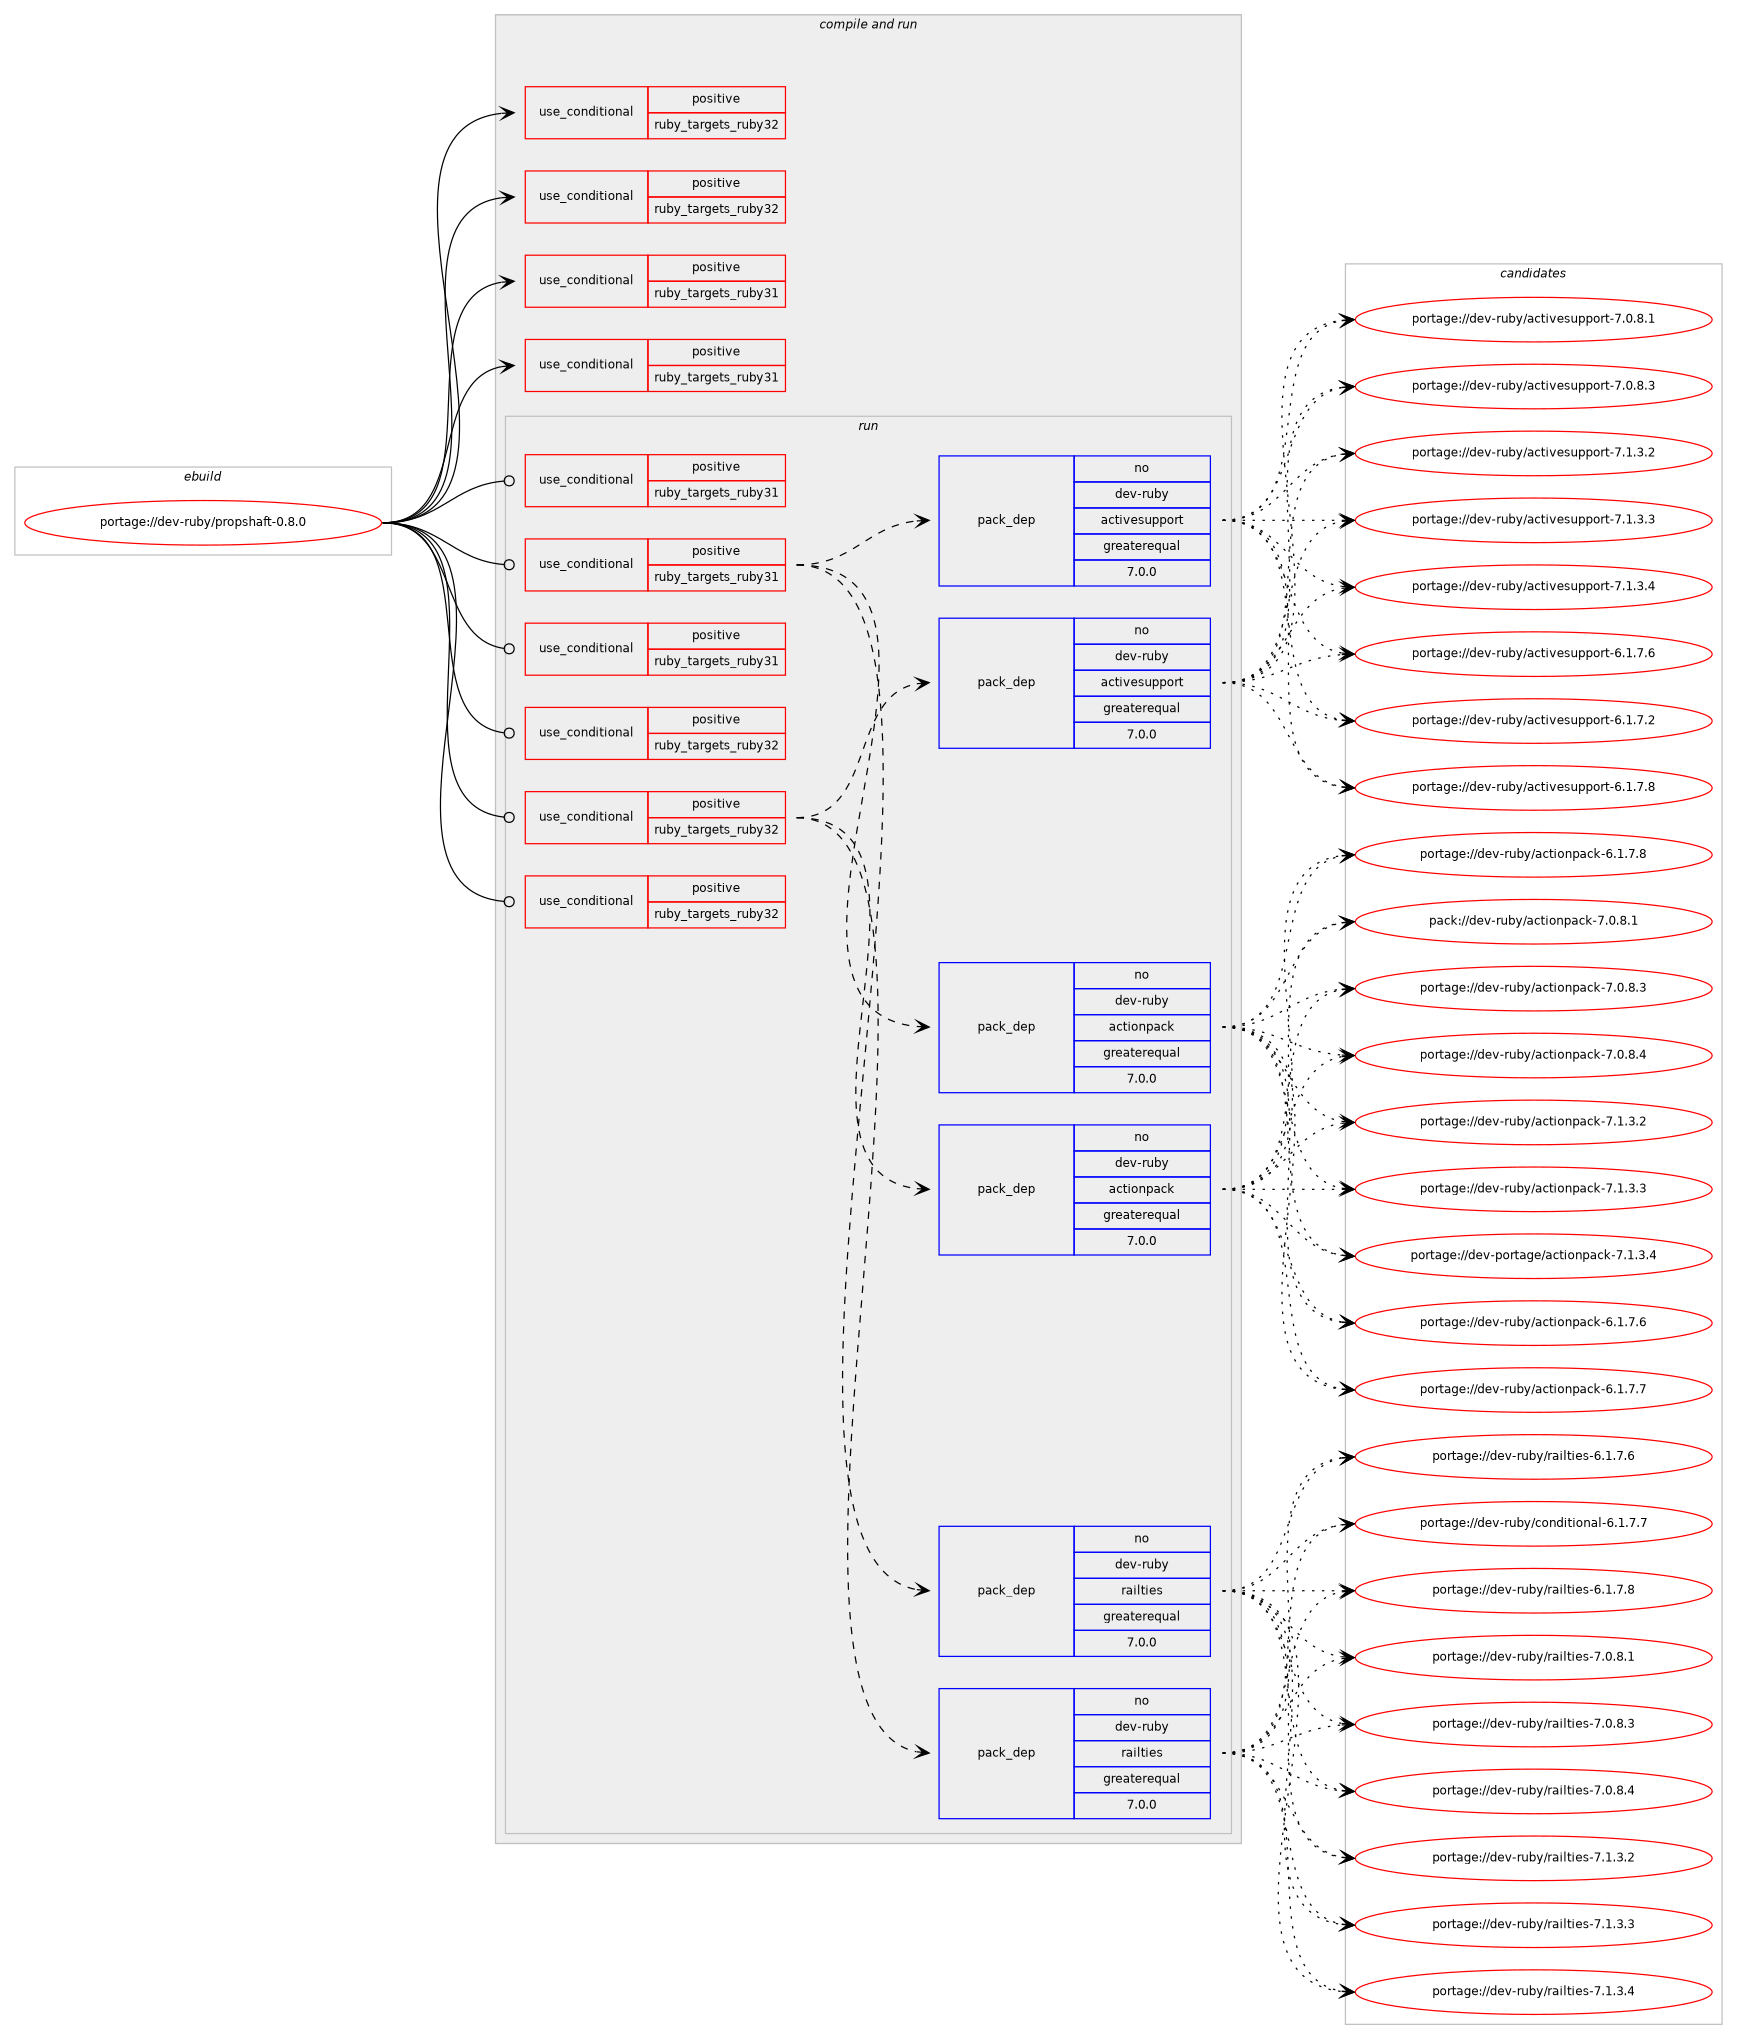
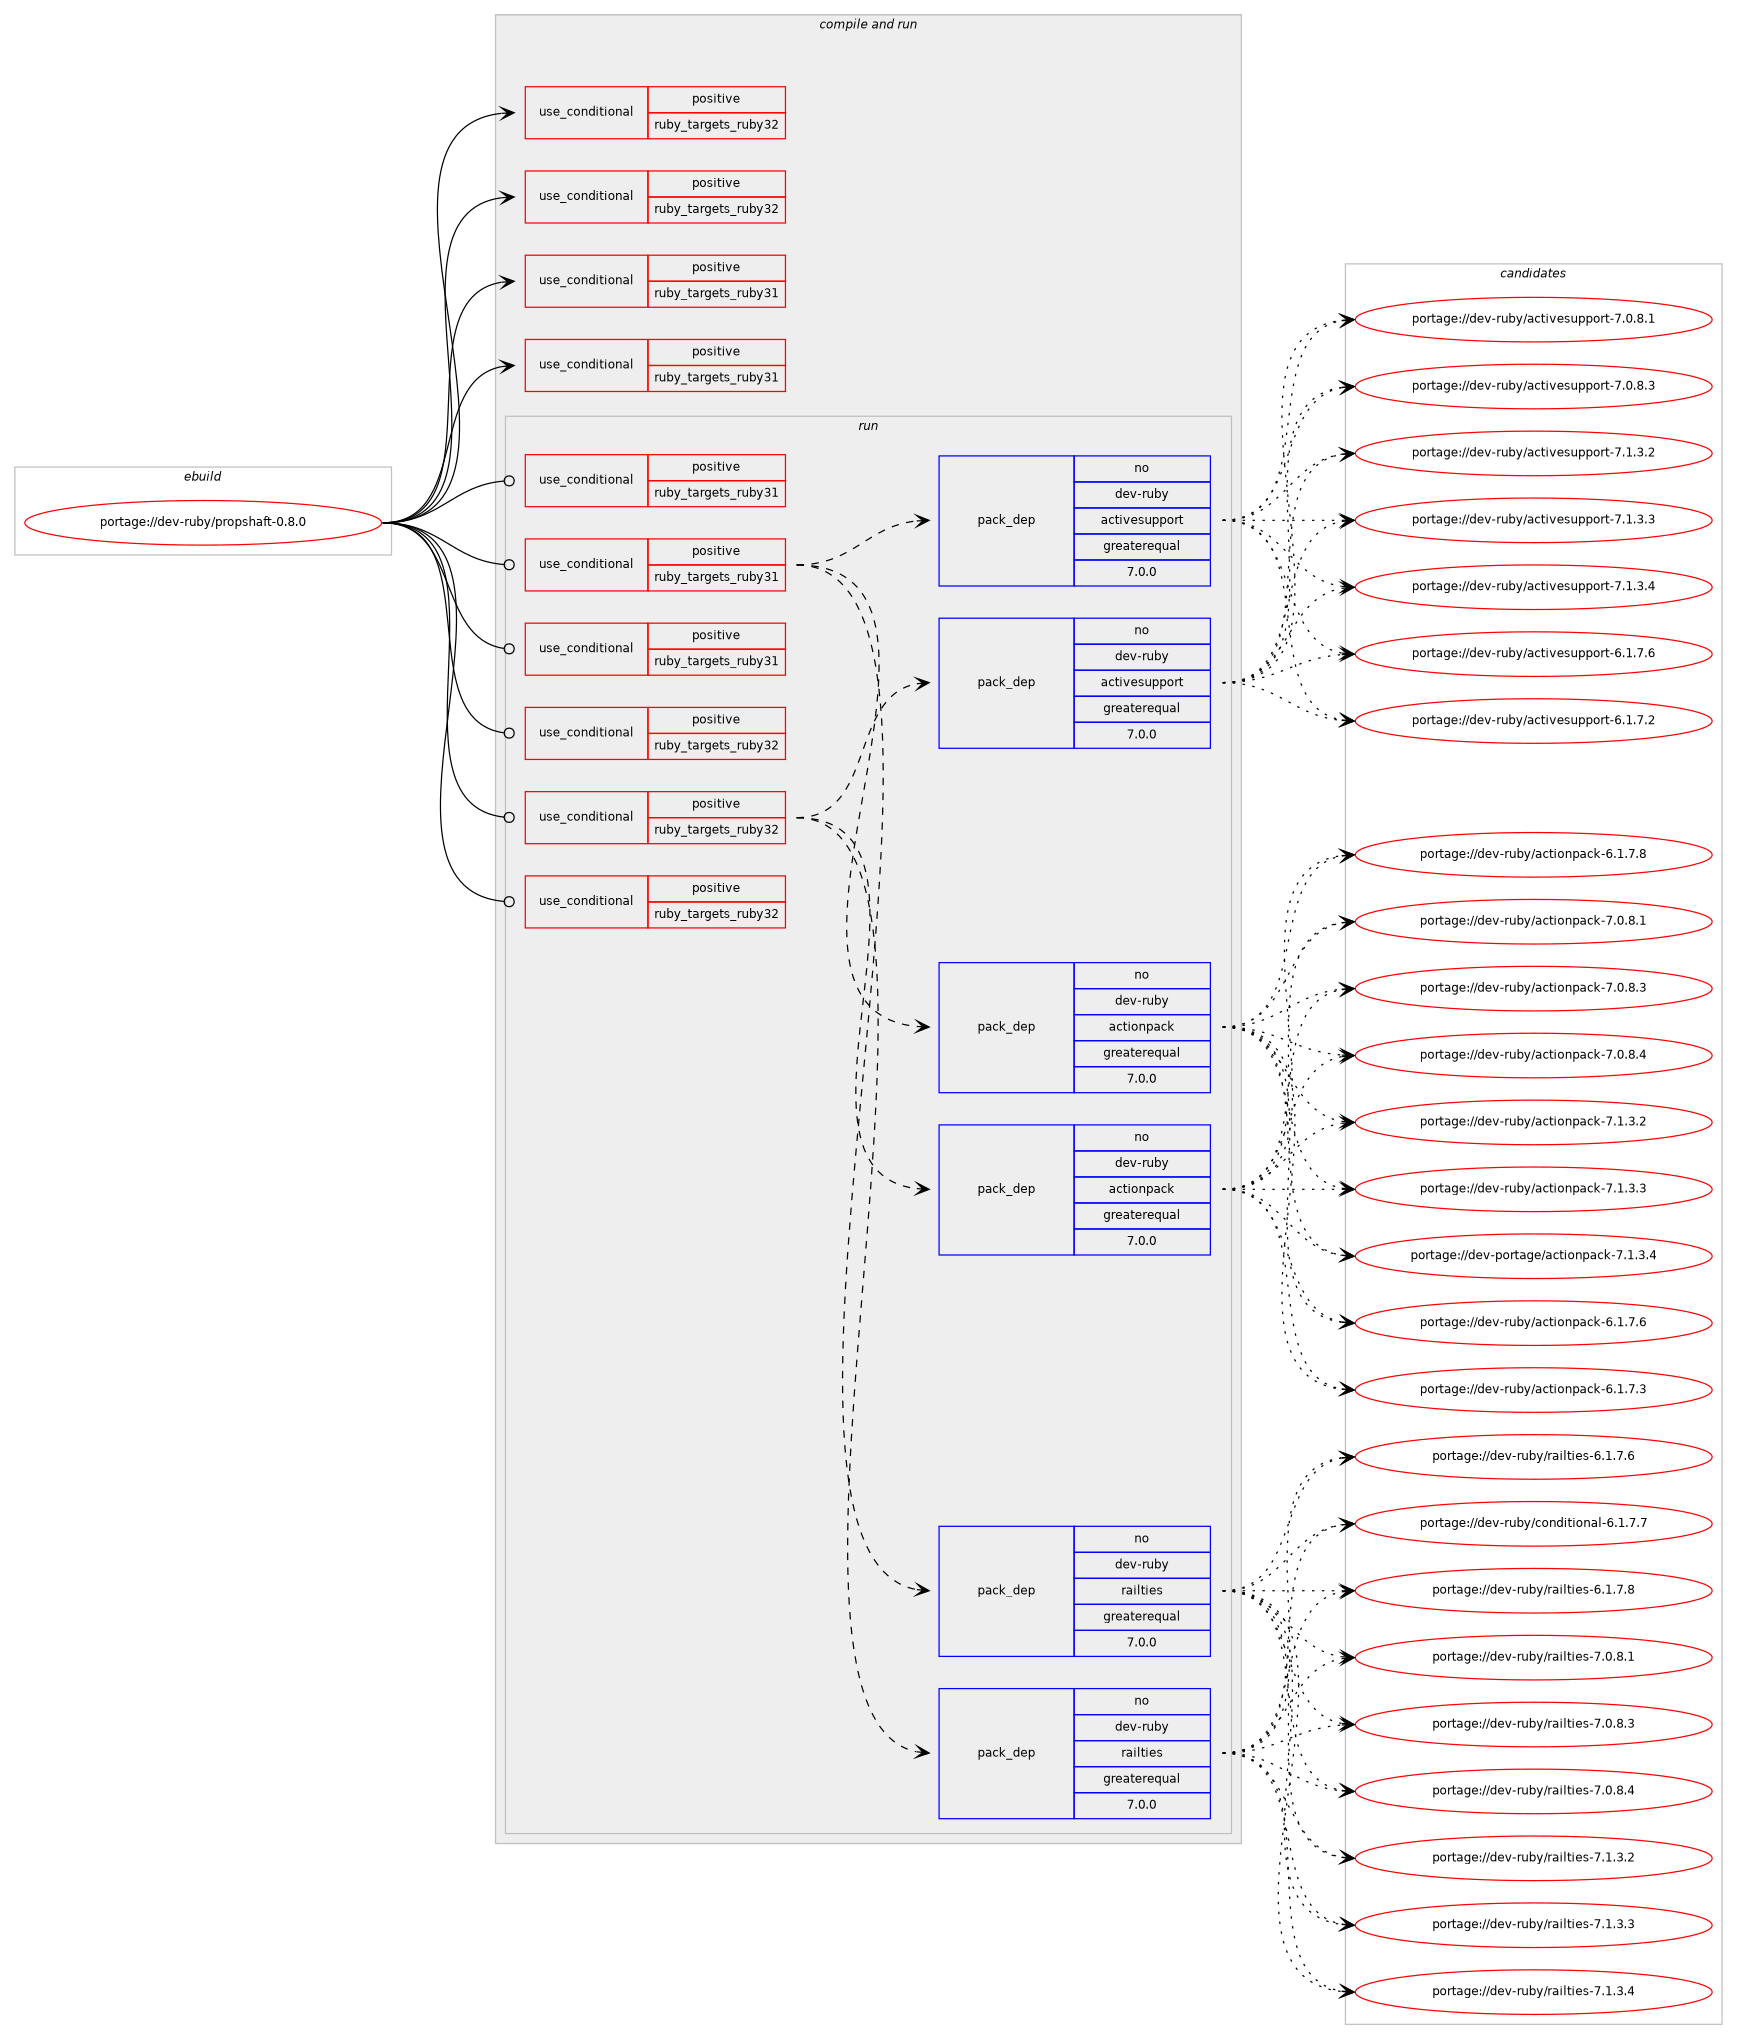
(1534, 788) -> none
(1534, 922) -> (1534, 922)
(1534, 1390) -> (1534, 1390)
